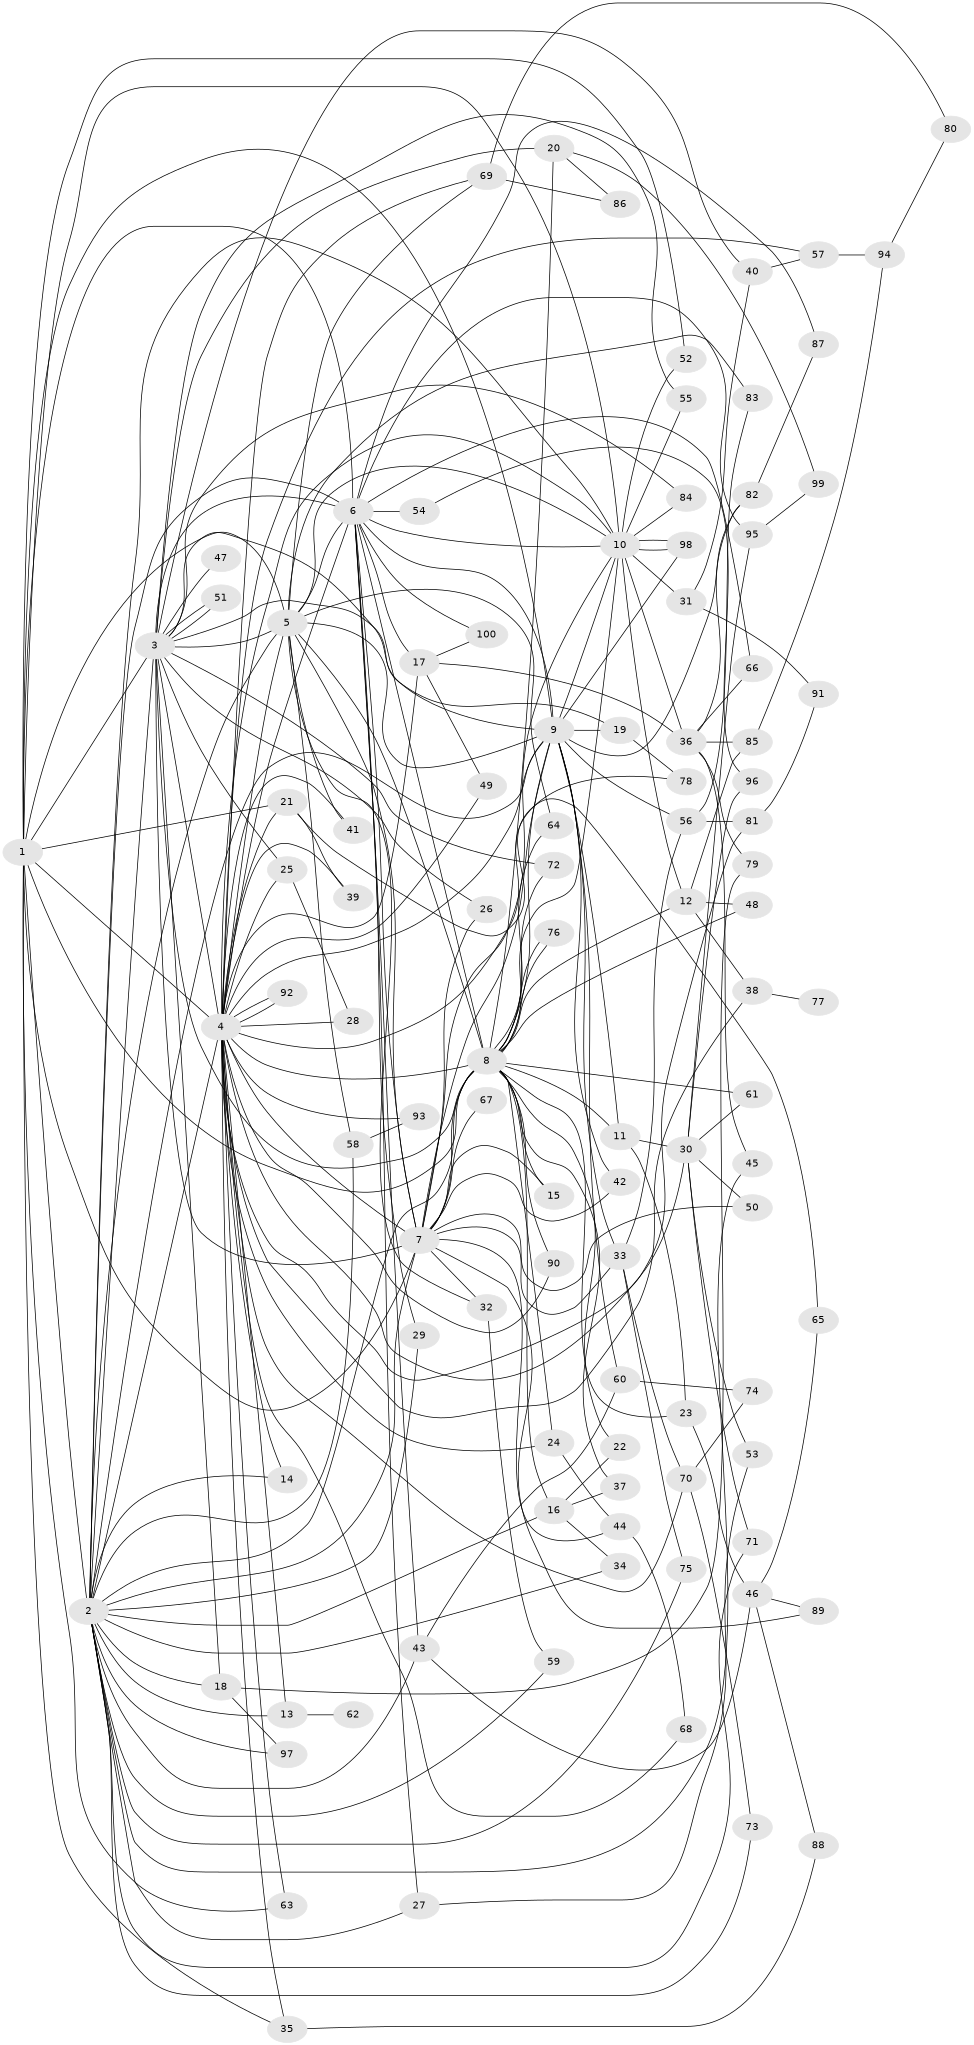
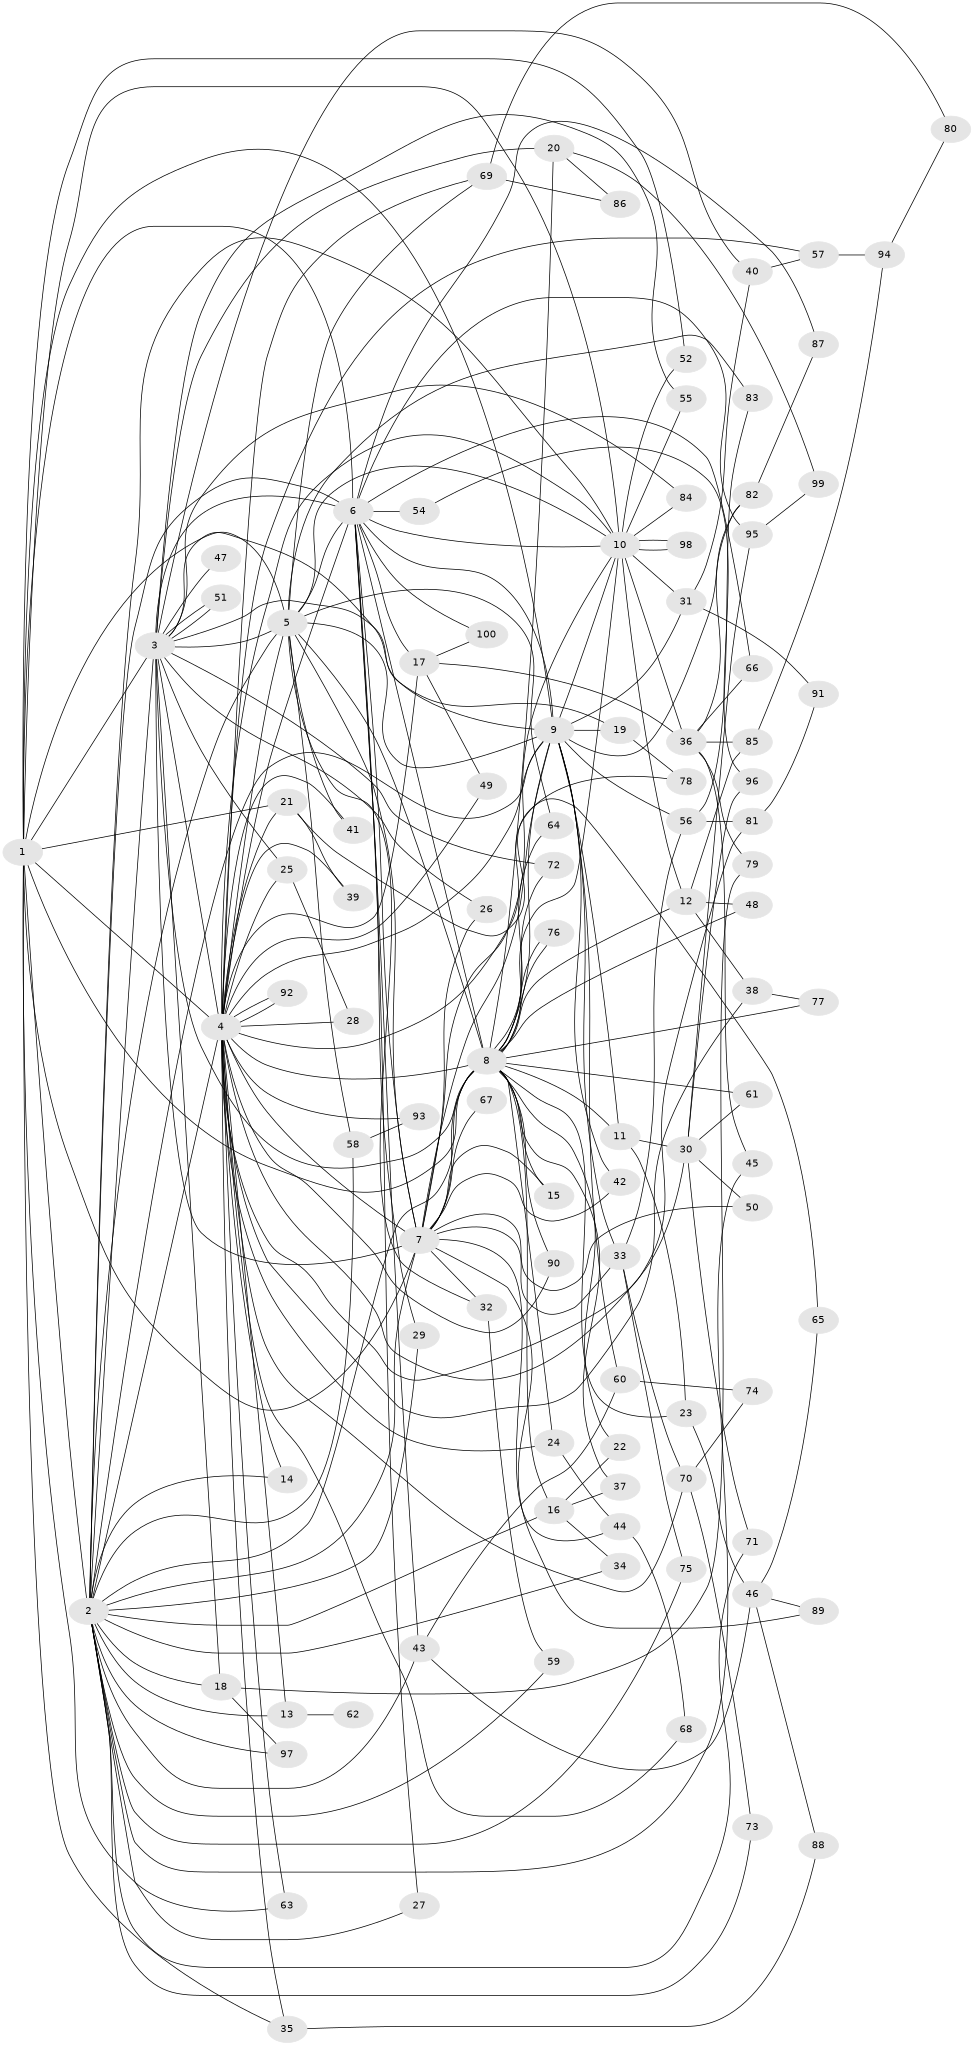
(620, 638) -> (632, 686)
none -> (646, 1034)
(753, 1455) -> none
